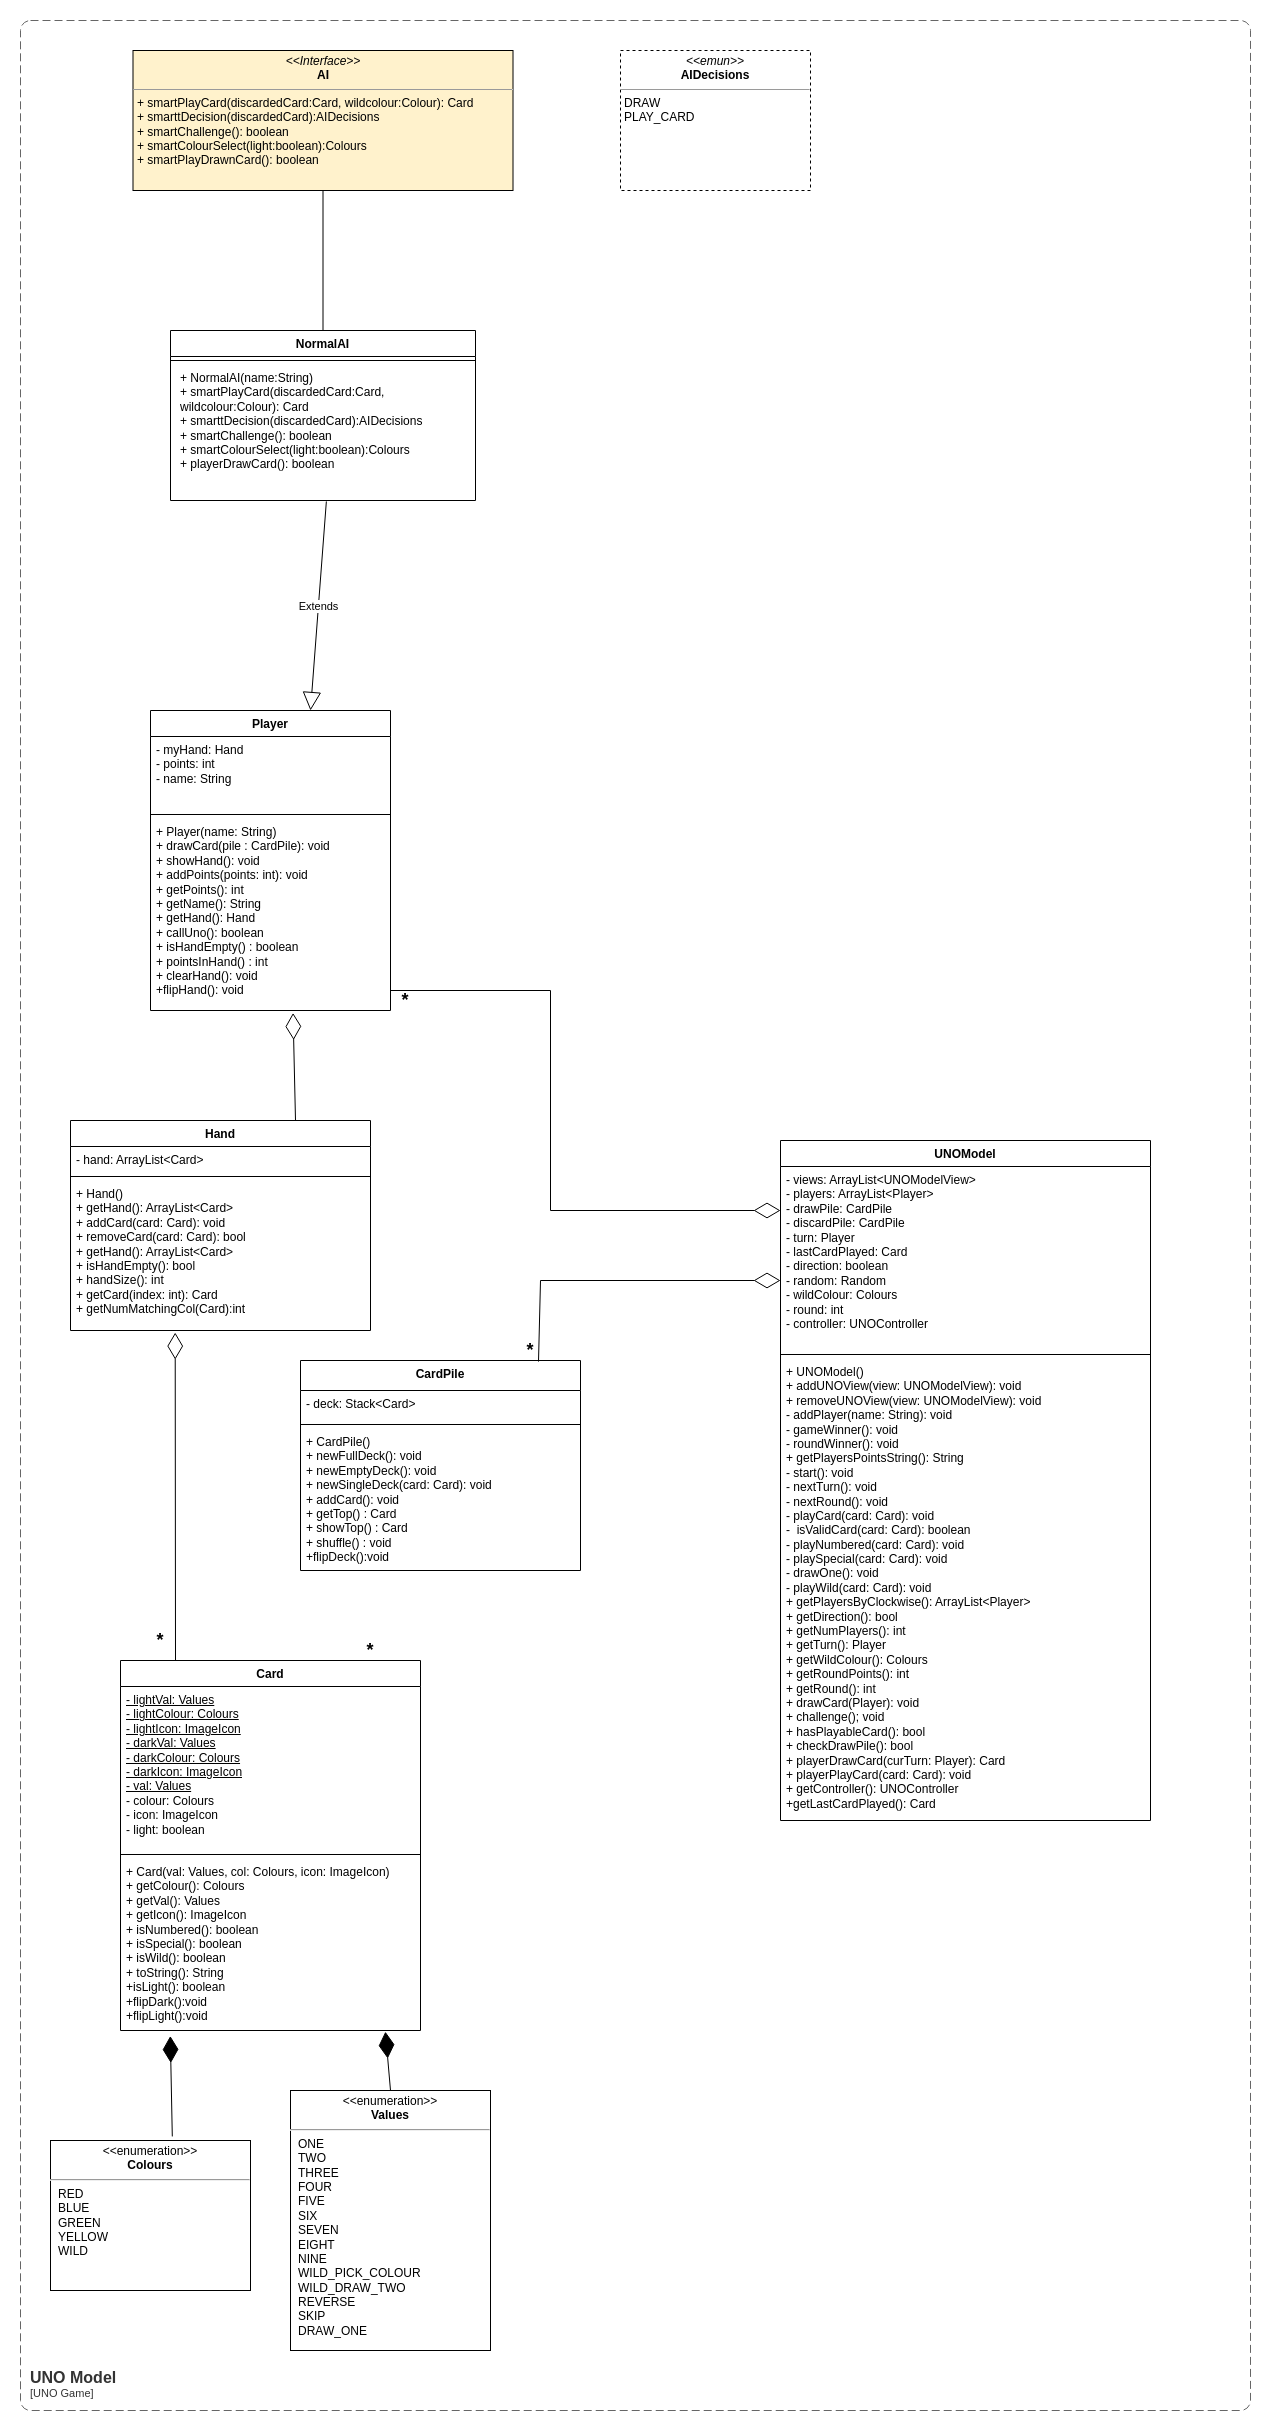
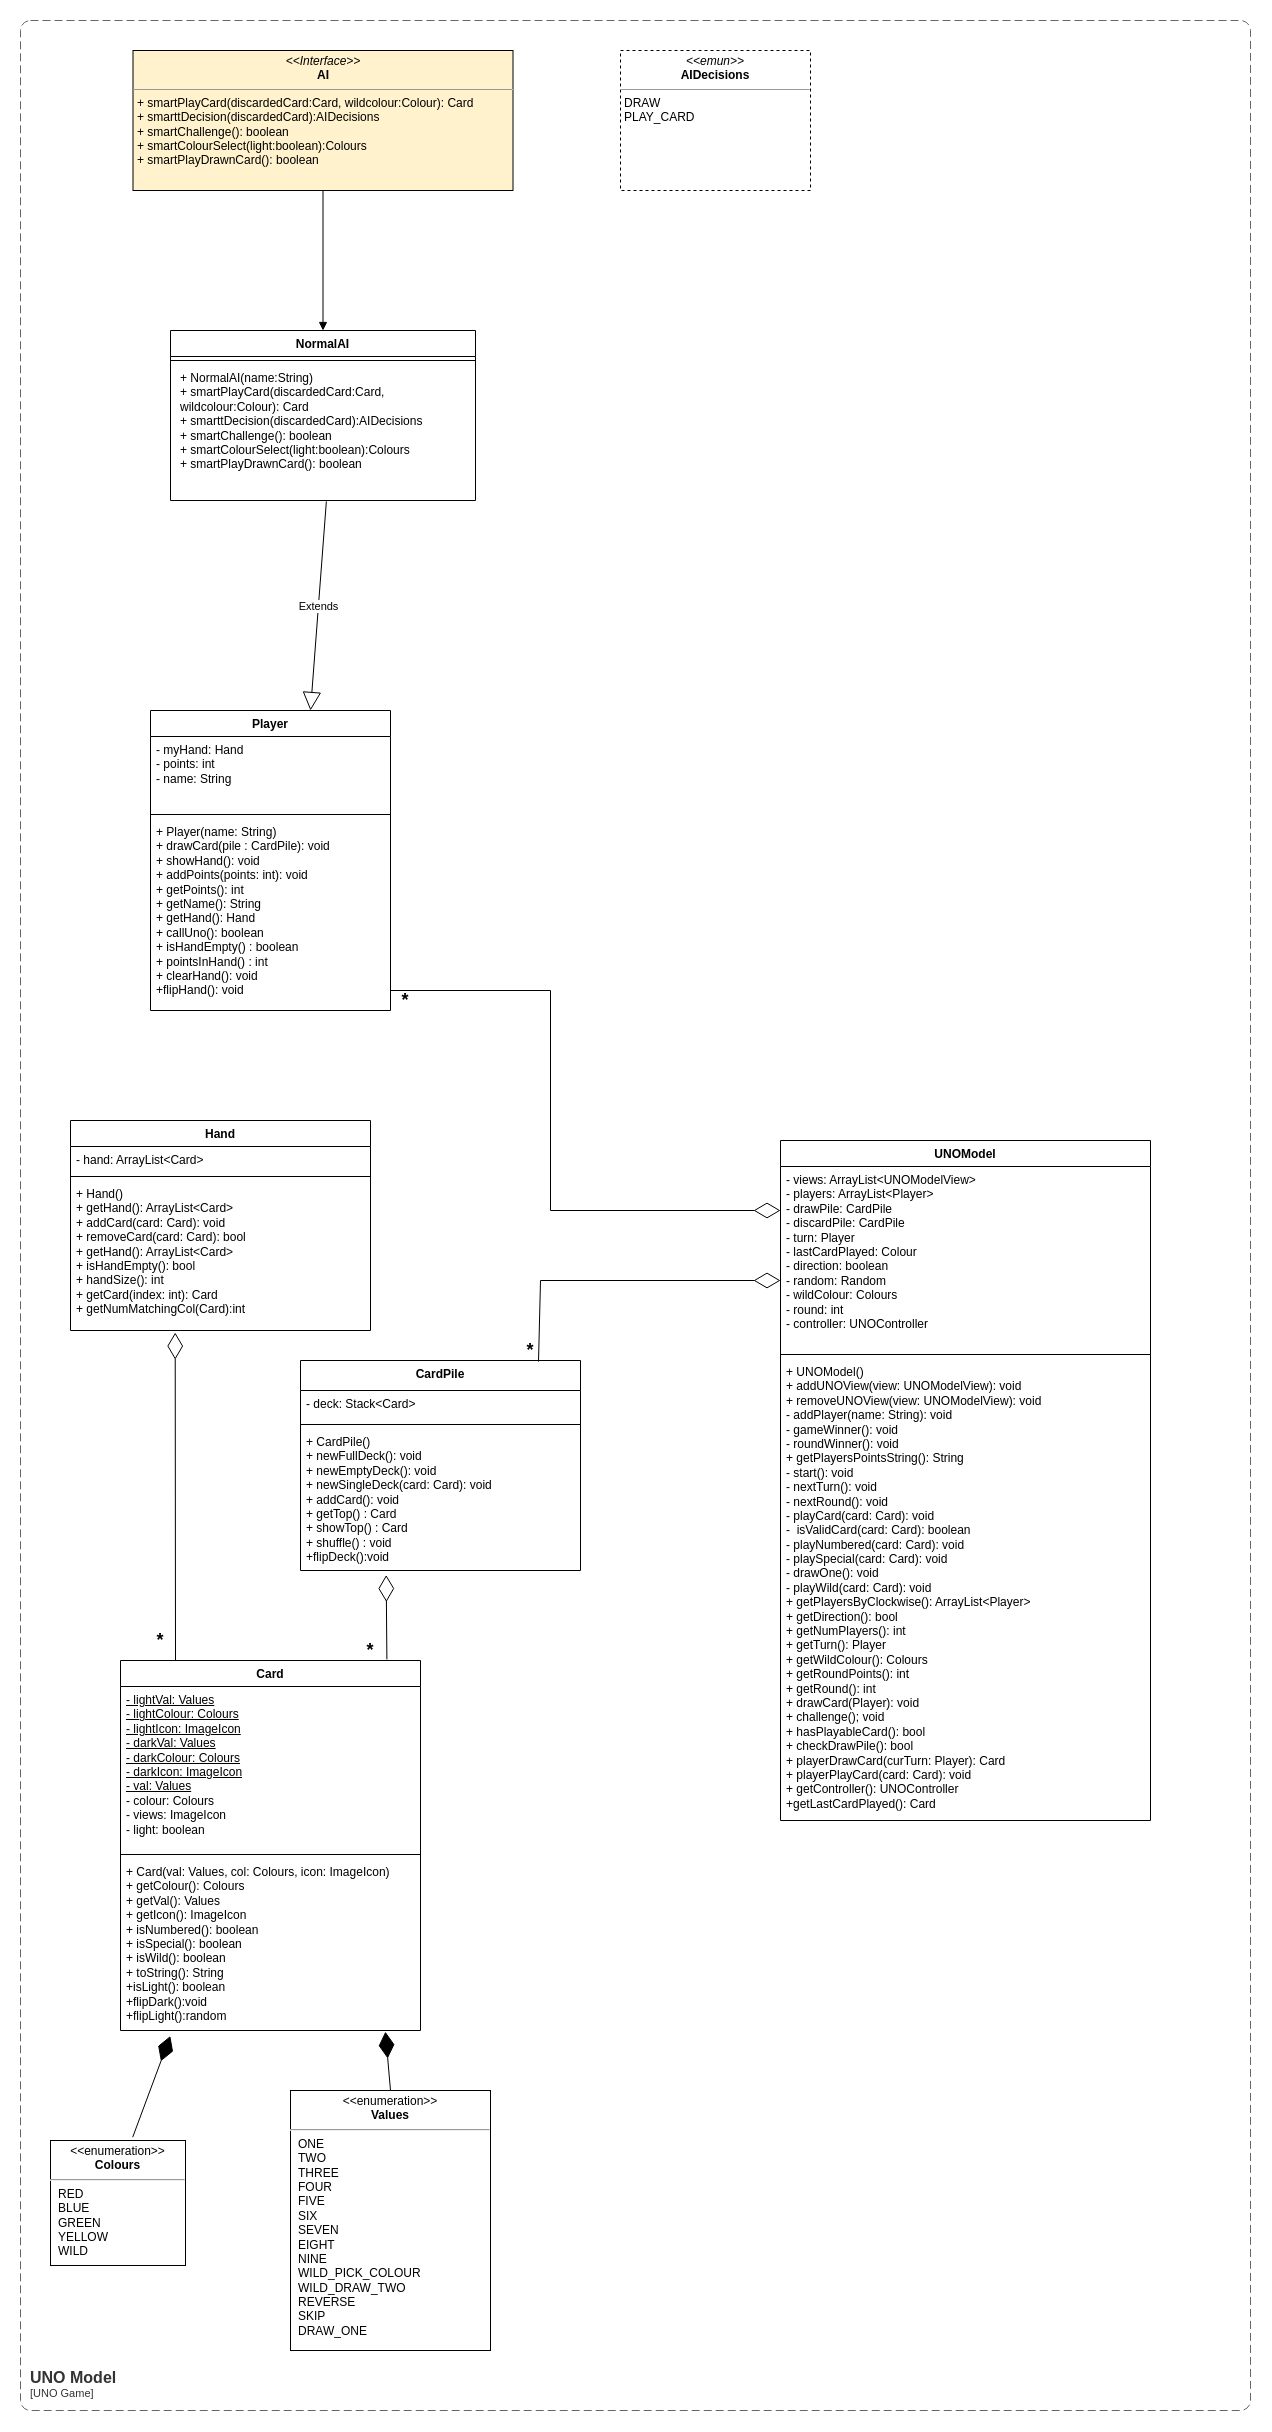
(323, 324) -> (323, 321)
(324, 422) -> (324, 422)
(295, 1080) -> none
(883, 1253) -> (883, 1253)
none -> (387, 1630)
(193, 1766) -> (193, 1766)
(270, 1945) -> (270, 1945)
(151, 2216) -> (118, 2203)
